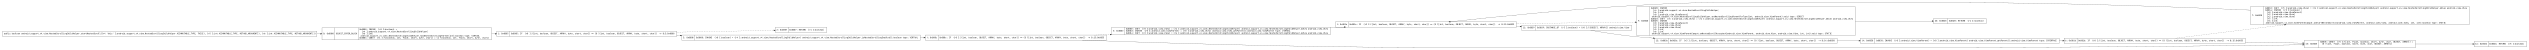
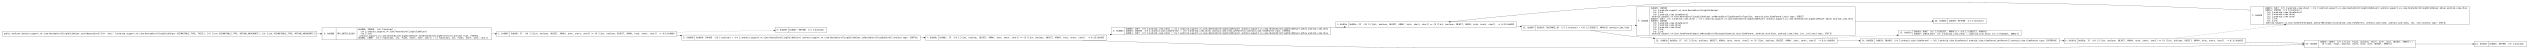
(1576, 23) -> (1633, 25)
none -> (1960, 33)
(347, 34) -> (346, 34)
